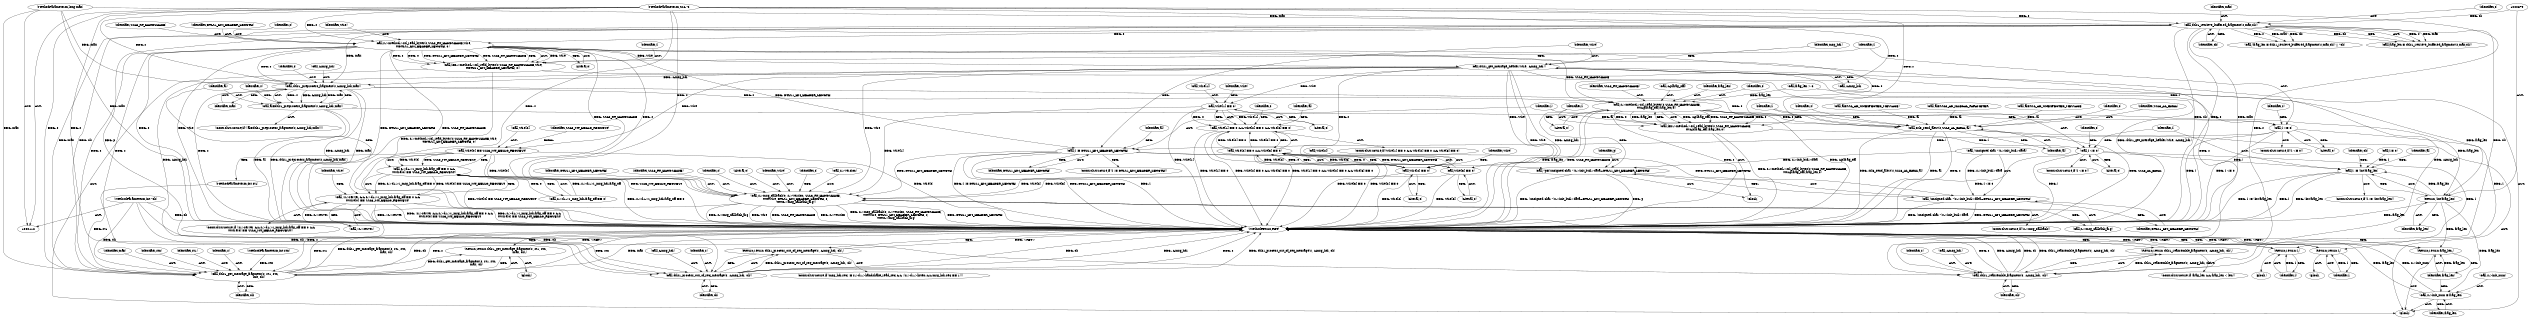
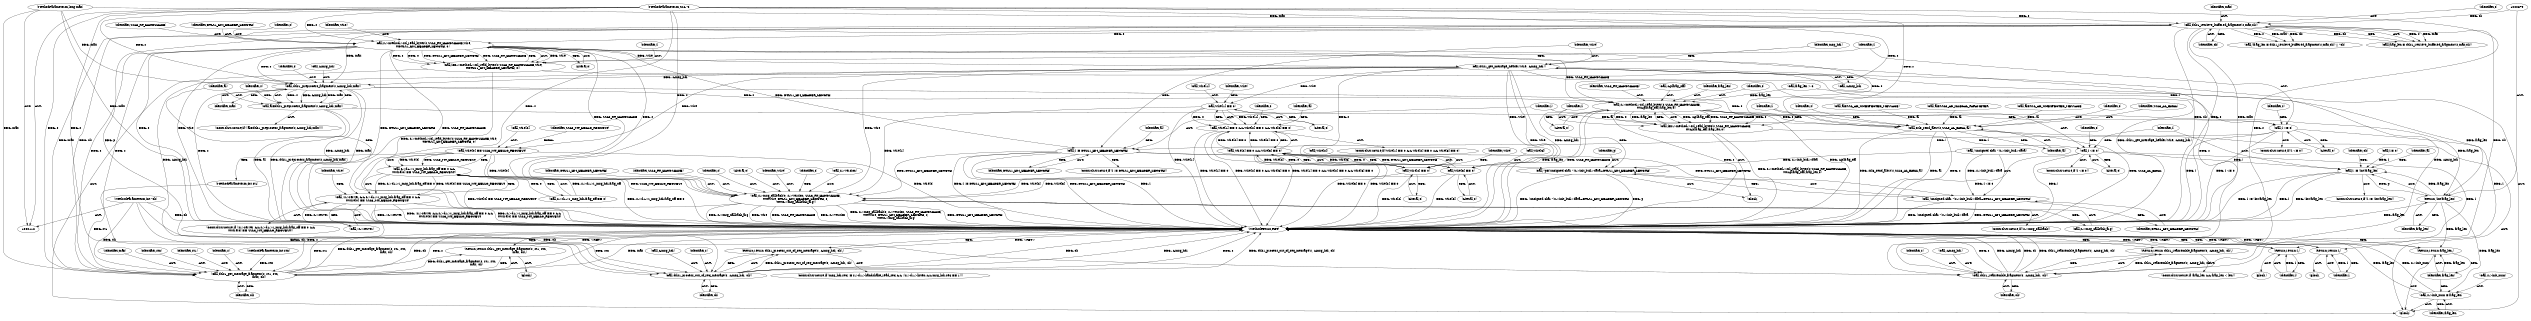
none -> (1536, 151)
(2384, 184) -> (2384, 184)
(297, 240) -> (297, 240)
(245, 276) -> (245, 276)
